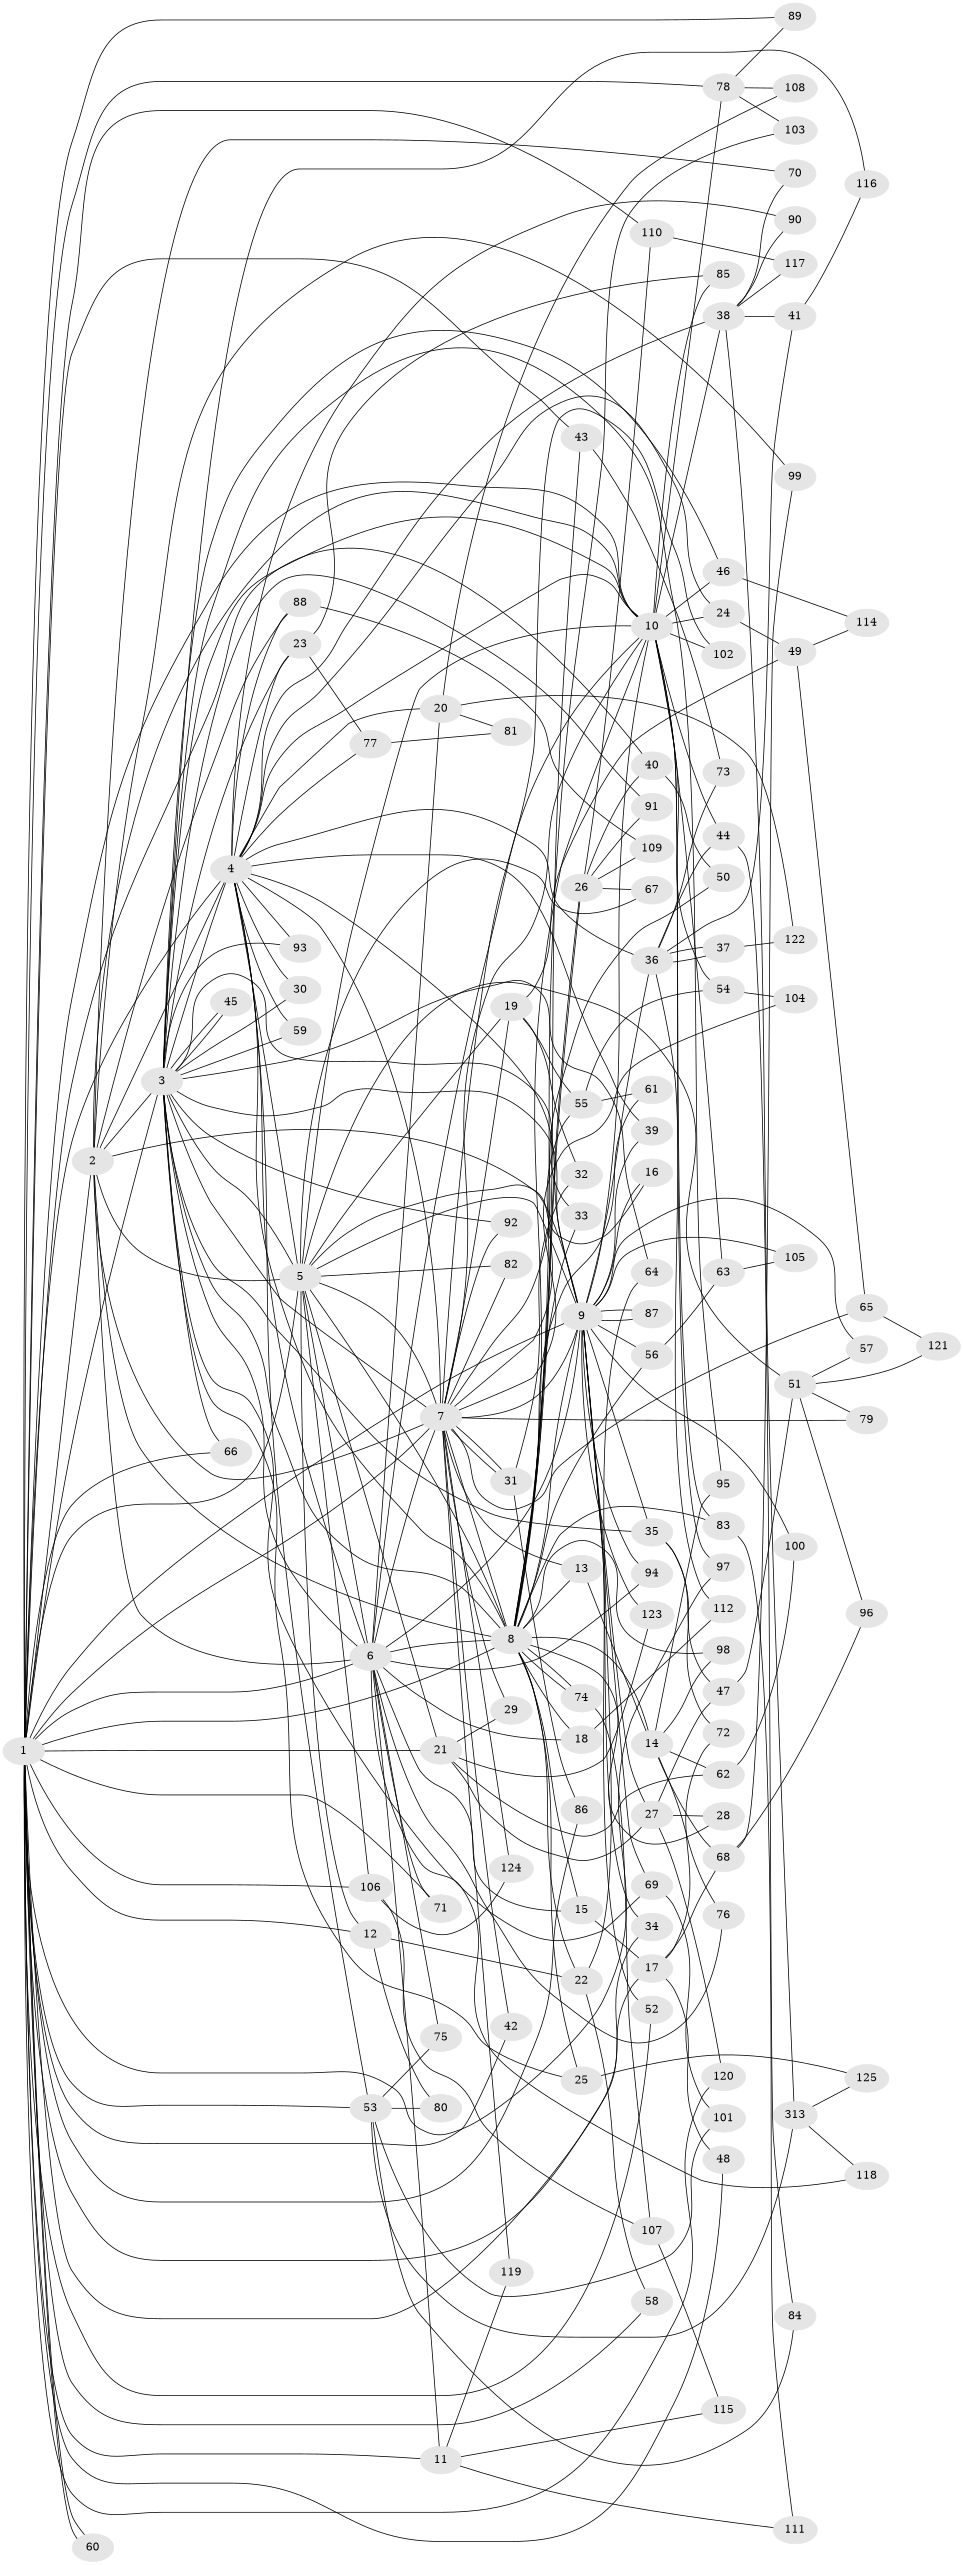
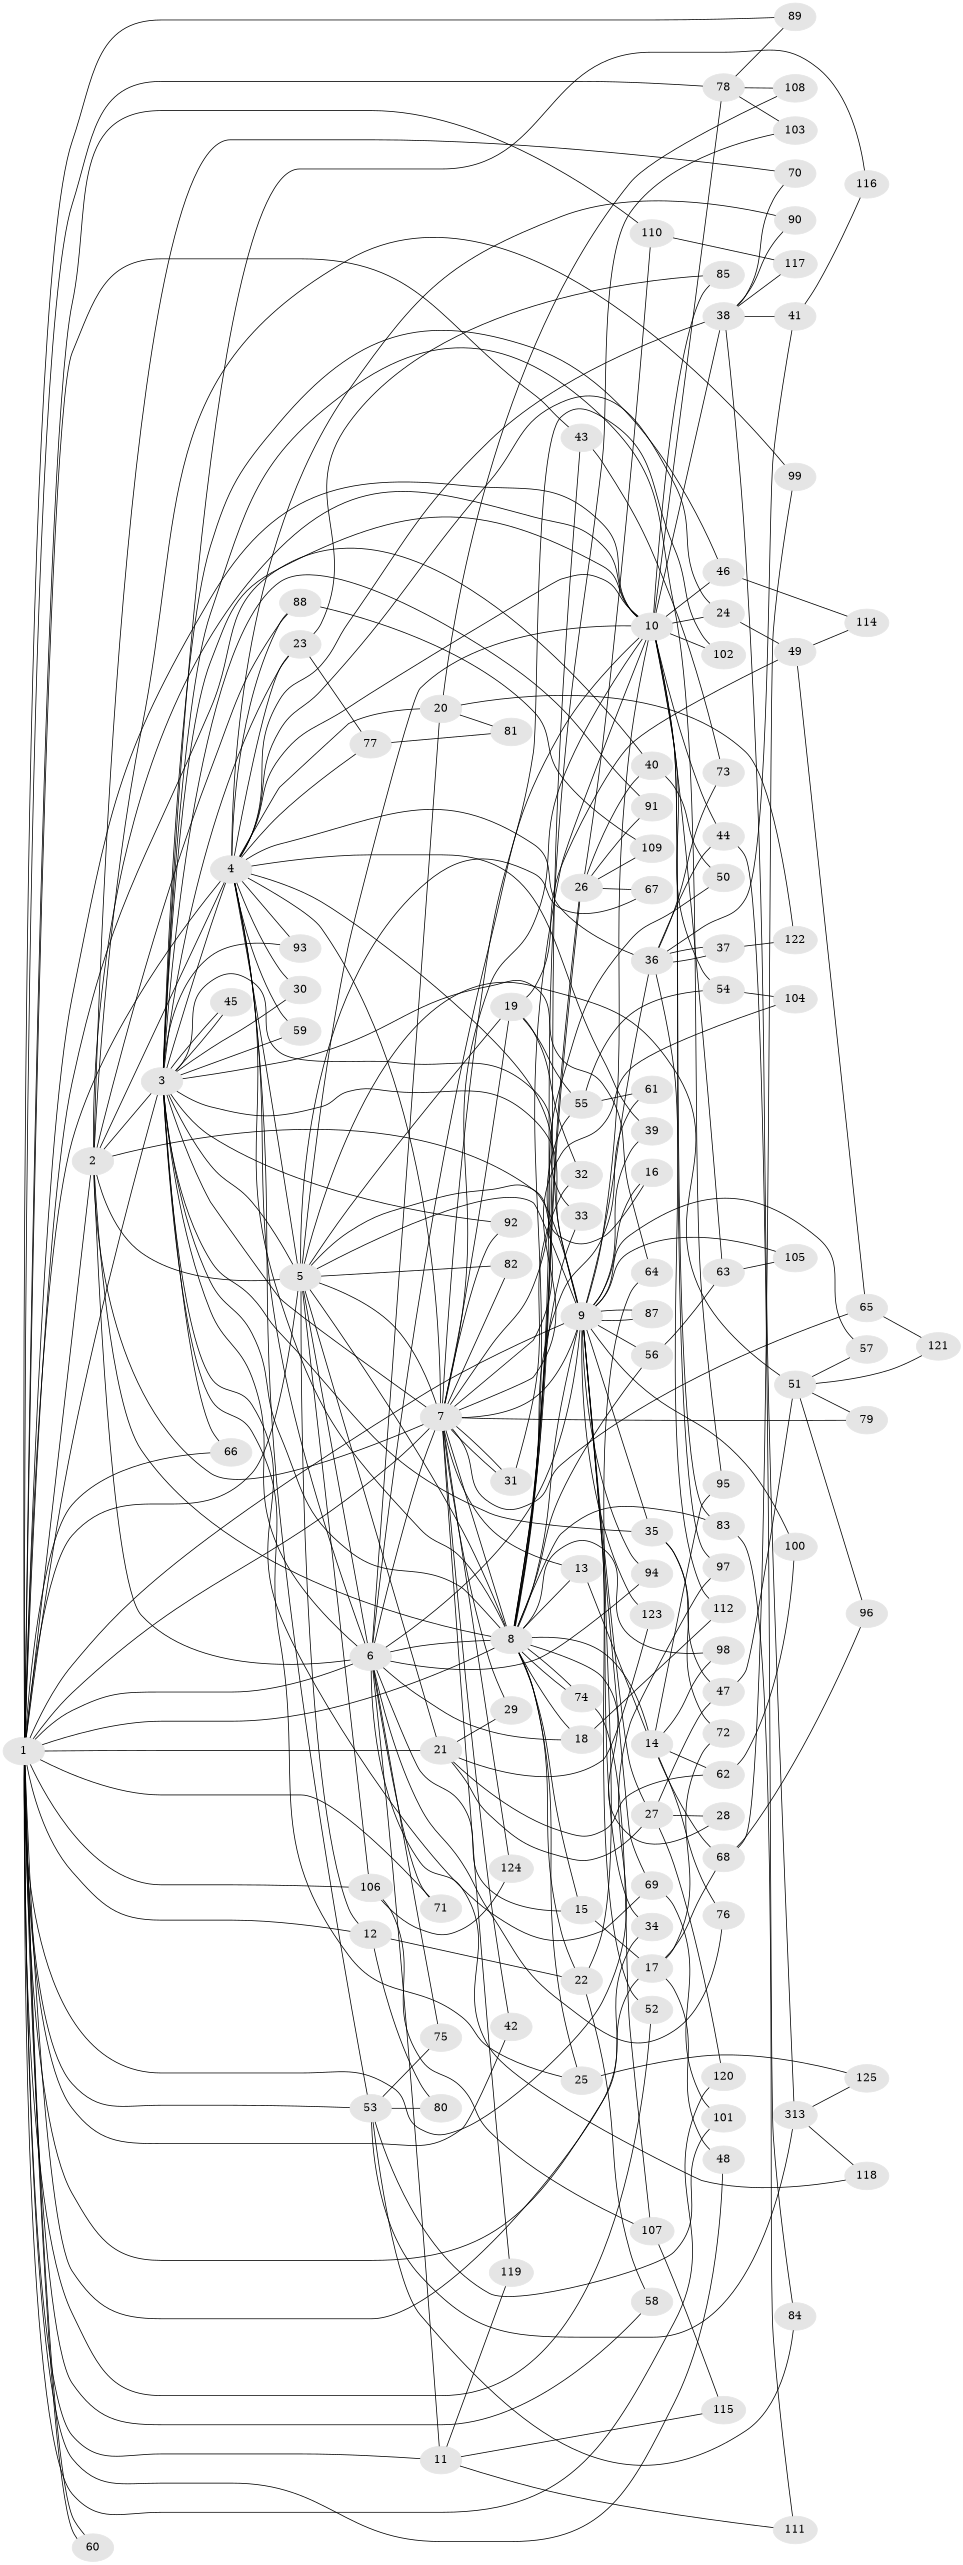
(582, 1810) -> none
